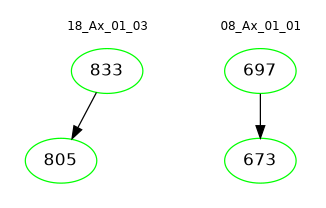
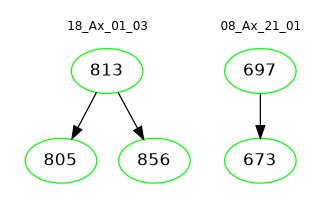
(261, 27) -> (261, 27)
(107, 71) -> (107, 71)
none -> (154, 161)
